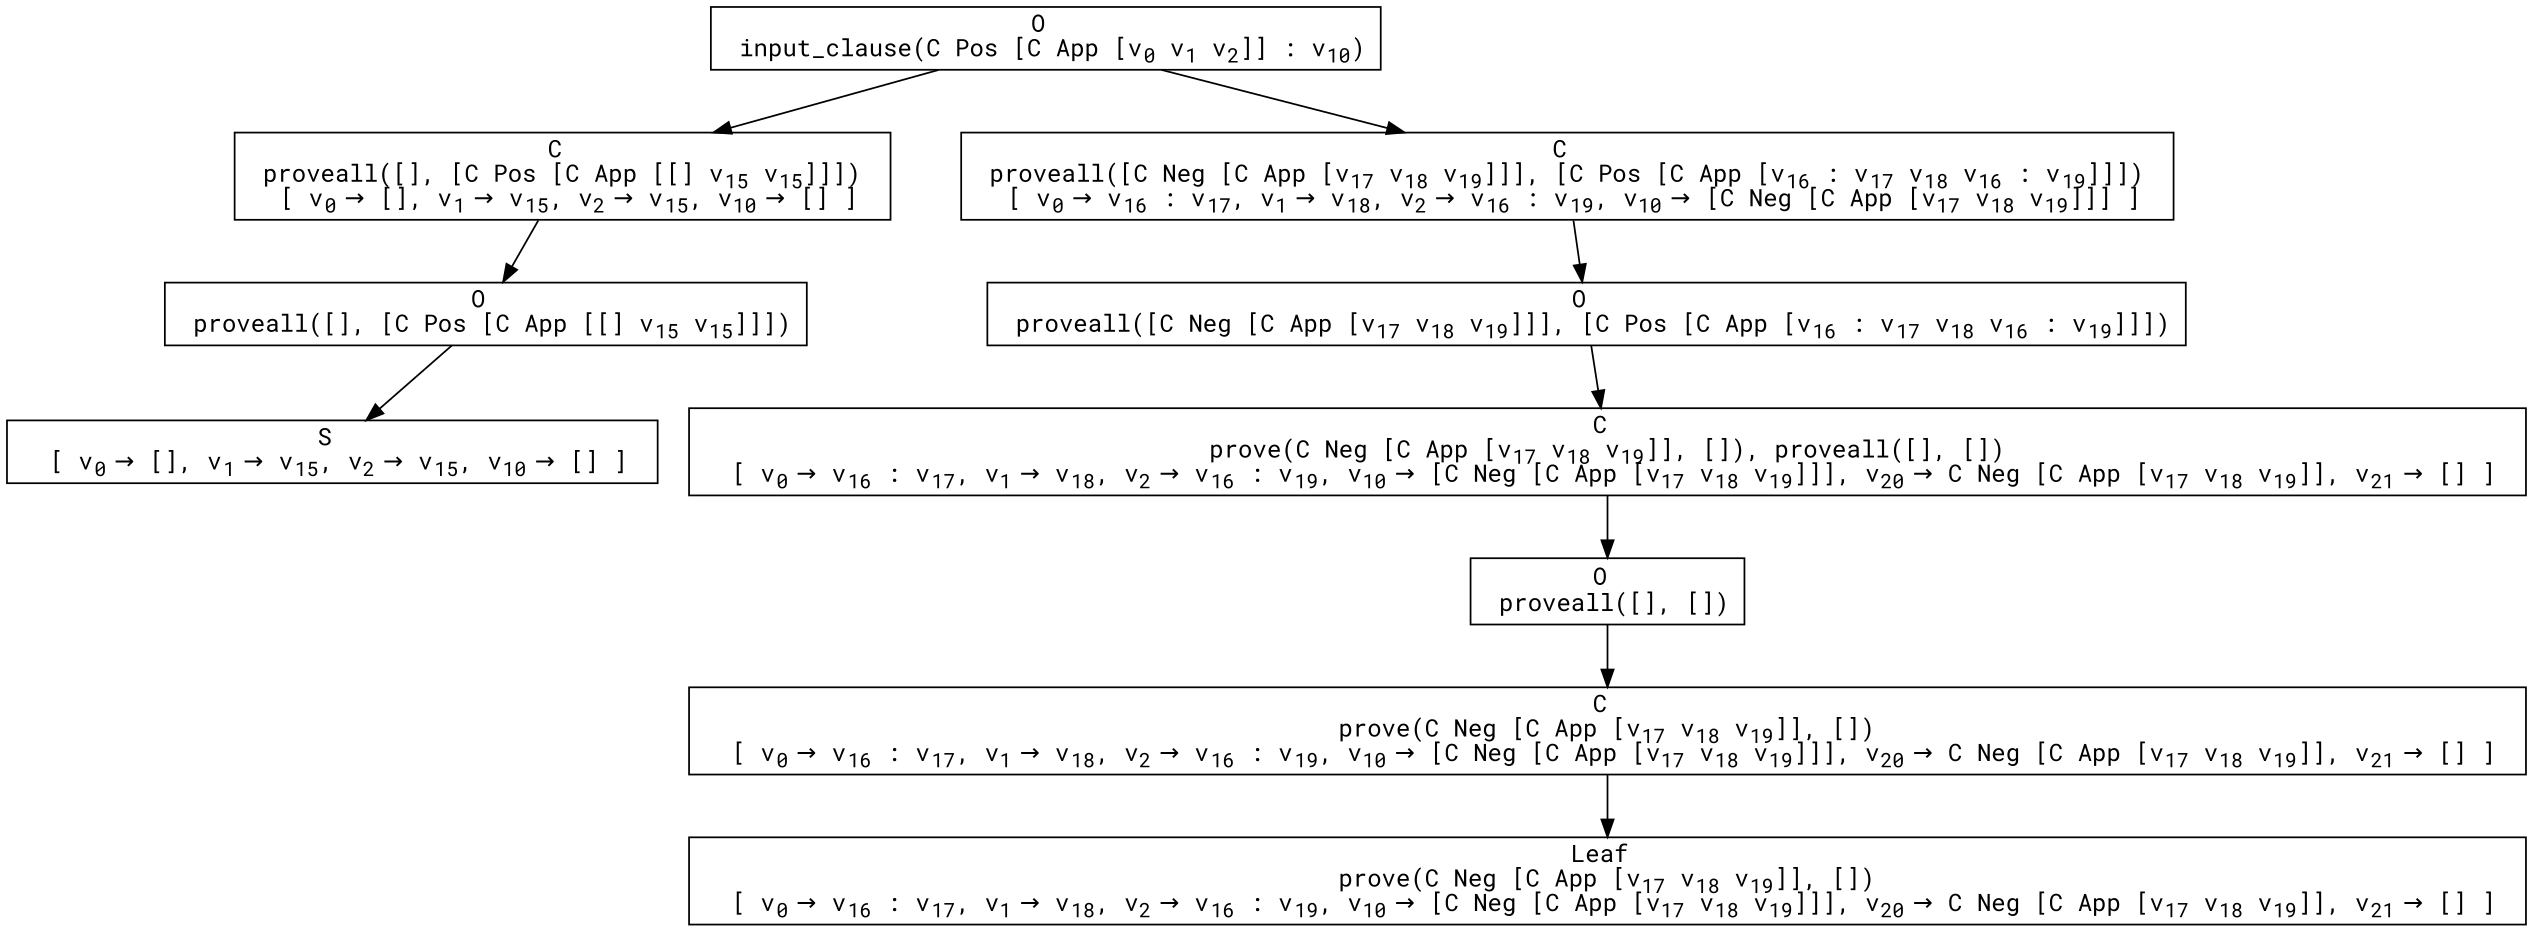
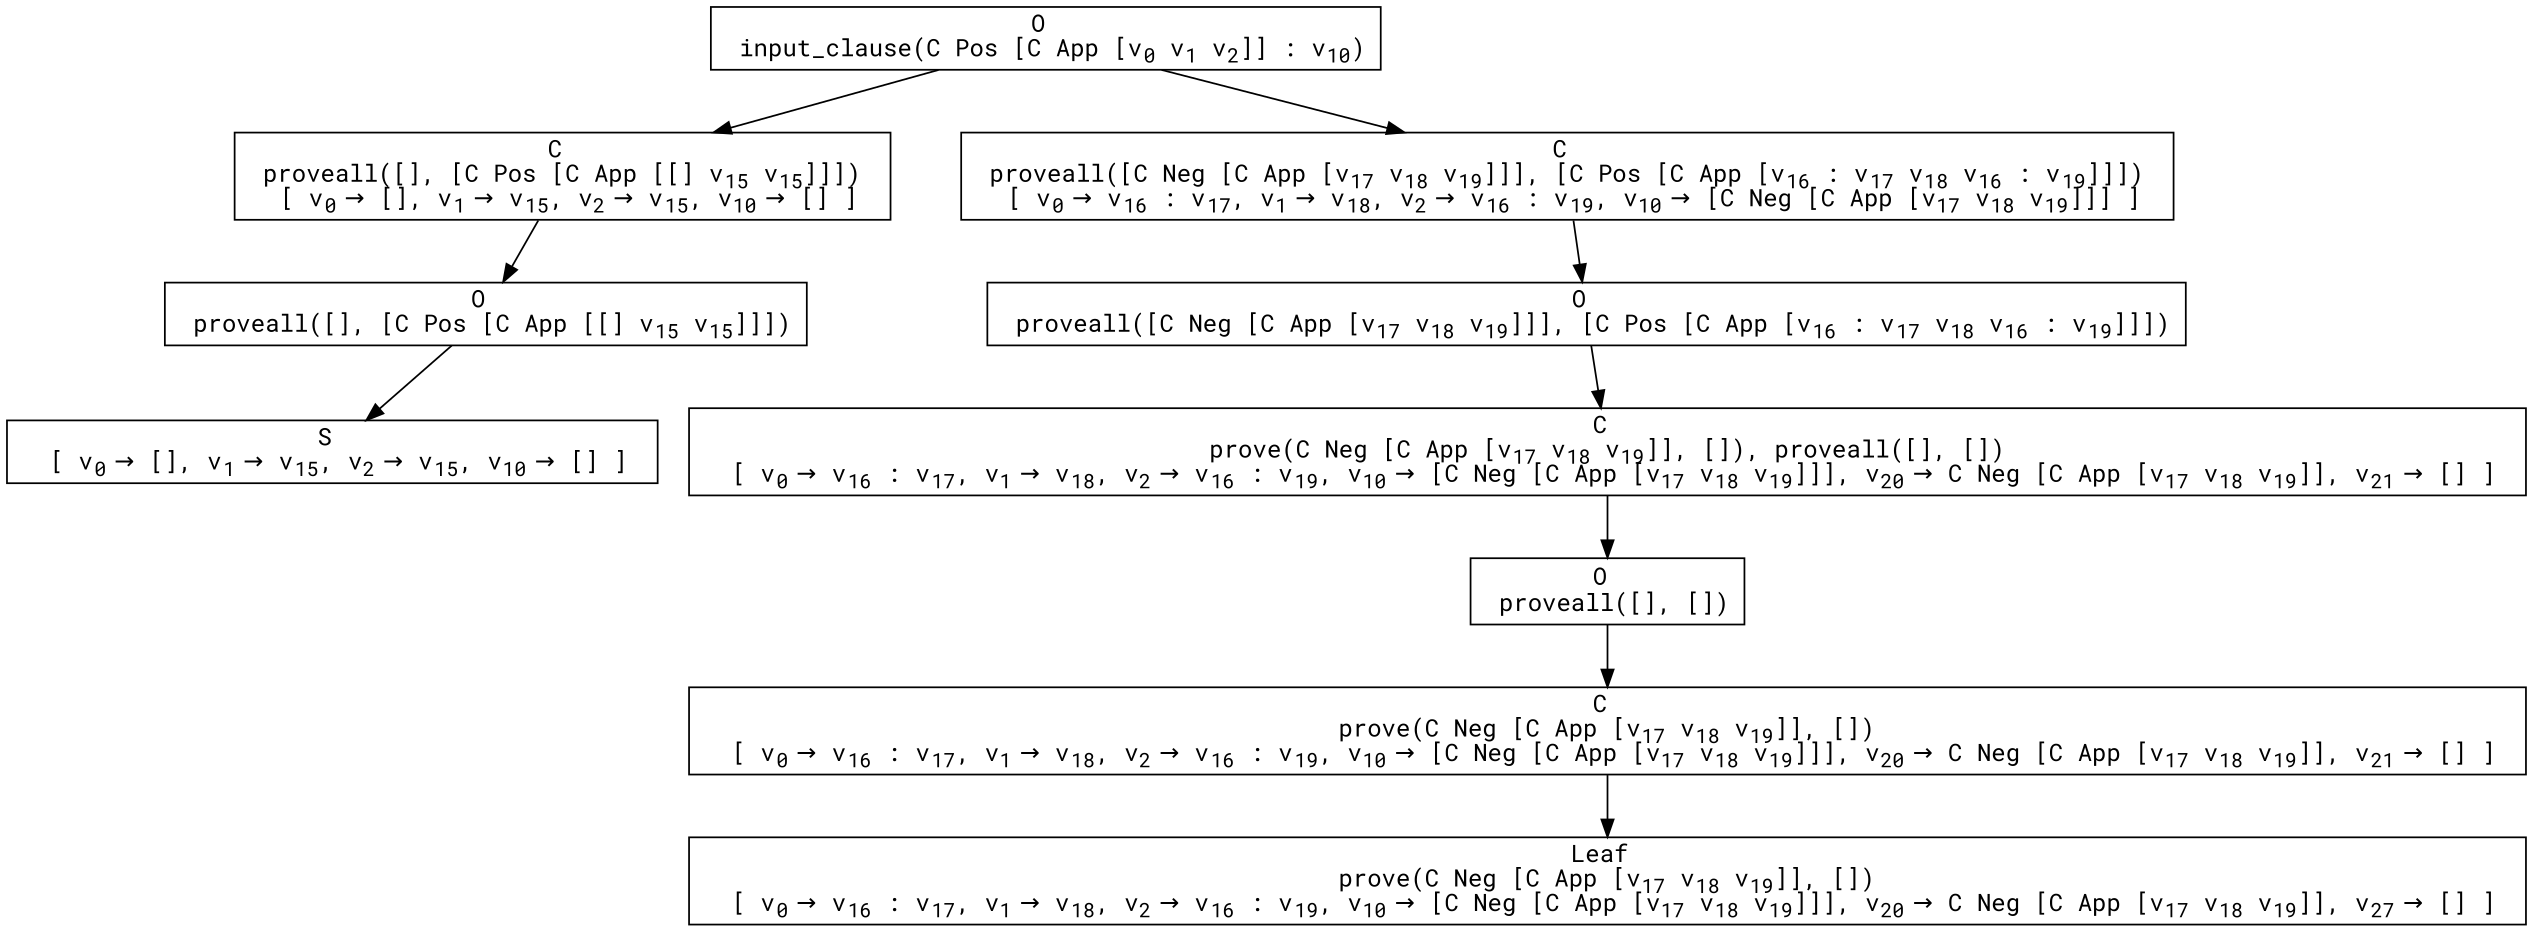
(2383, 904) -> (2383, 904)
